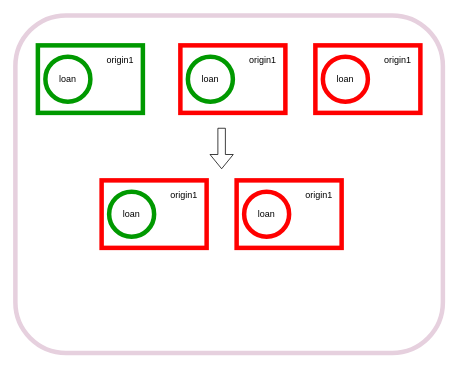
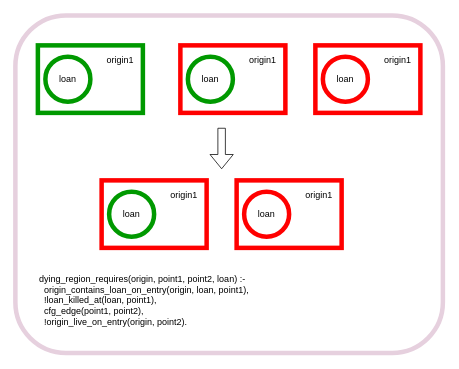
none -> (199, 300)
